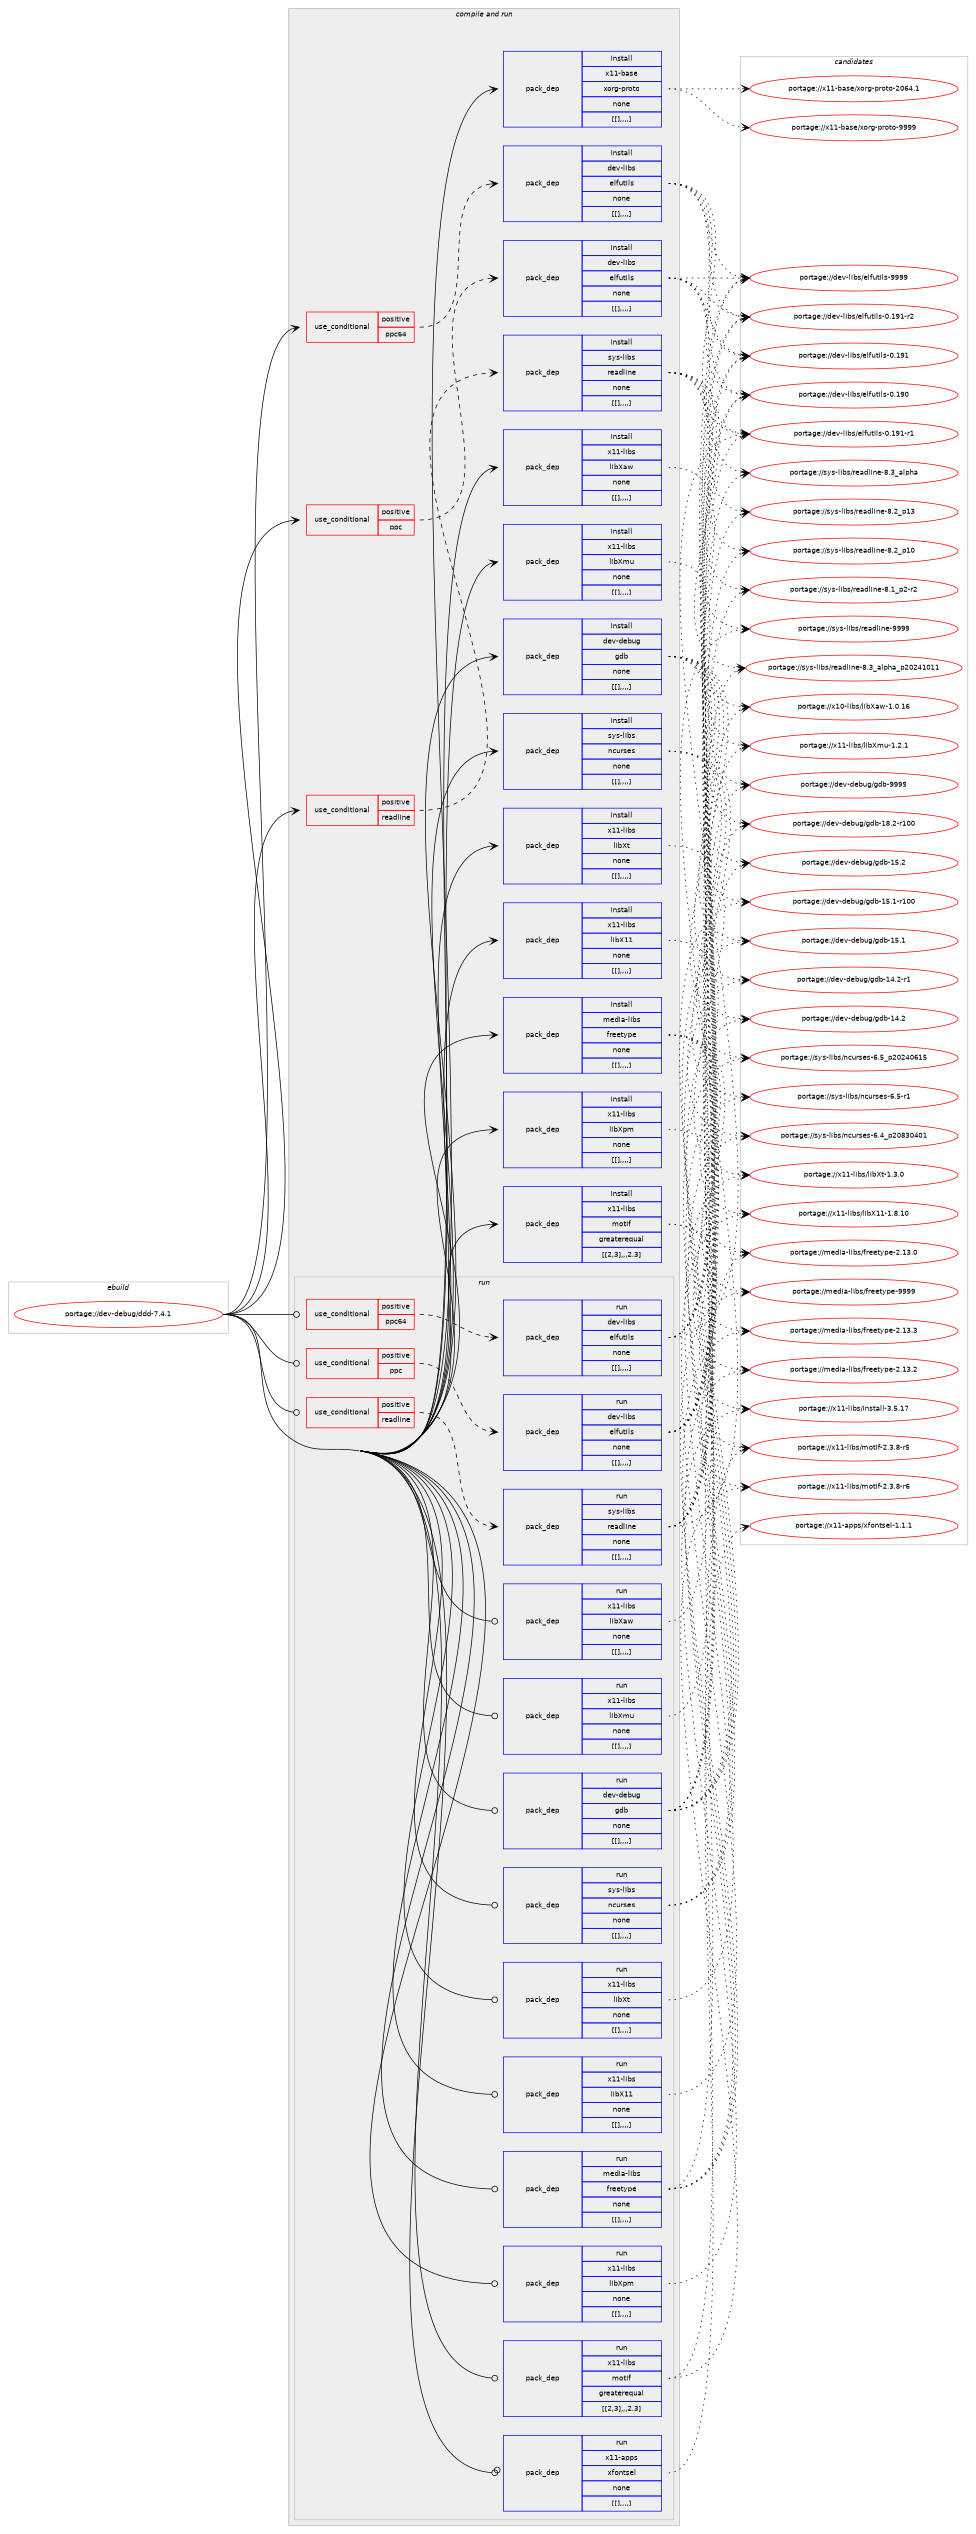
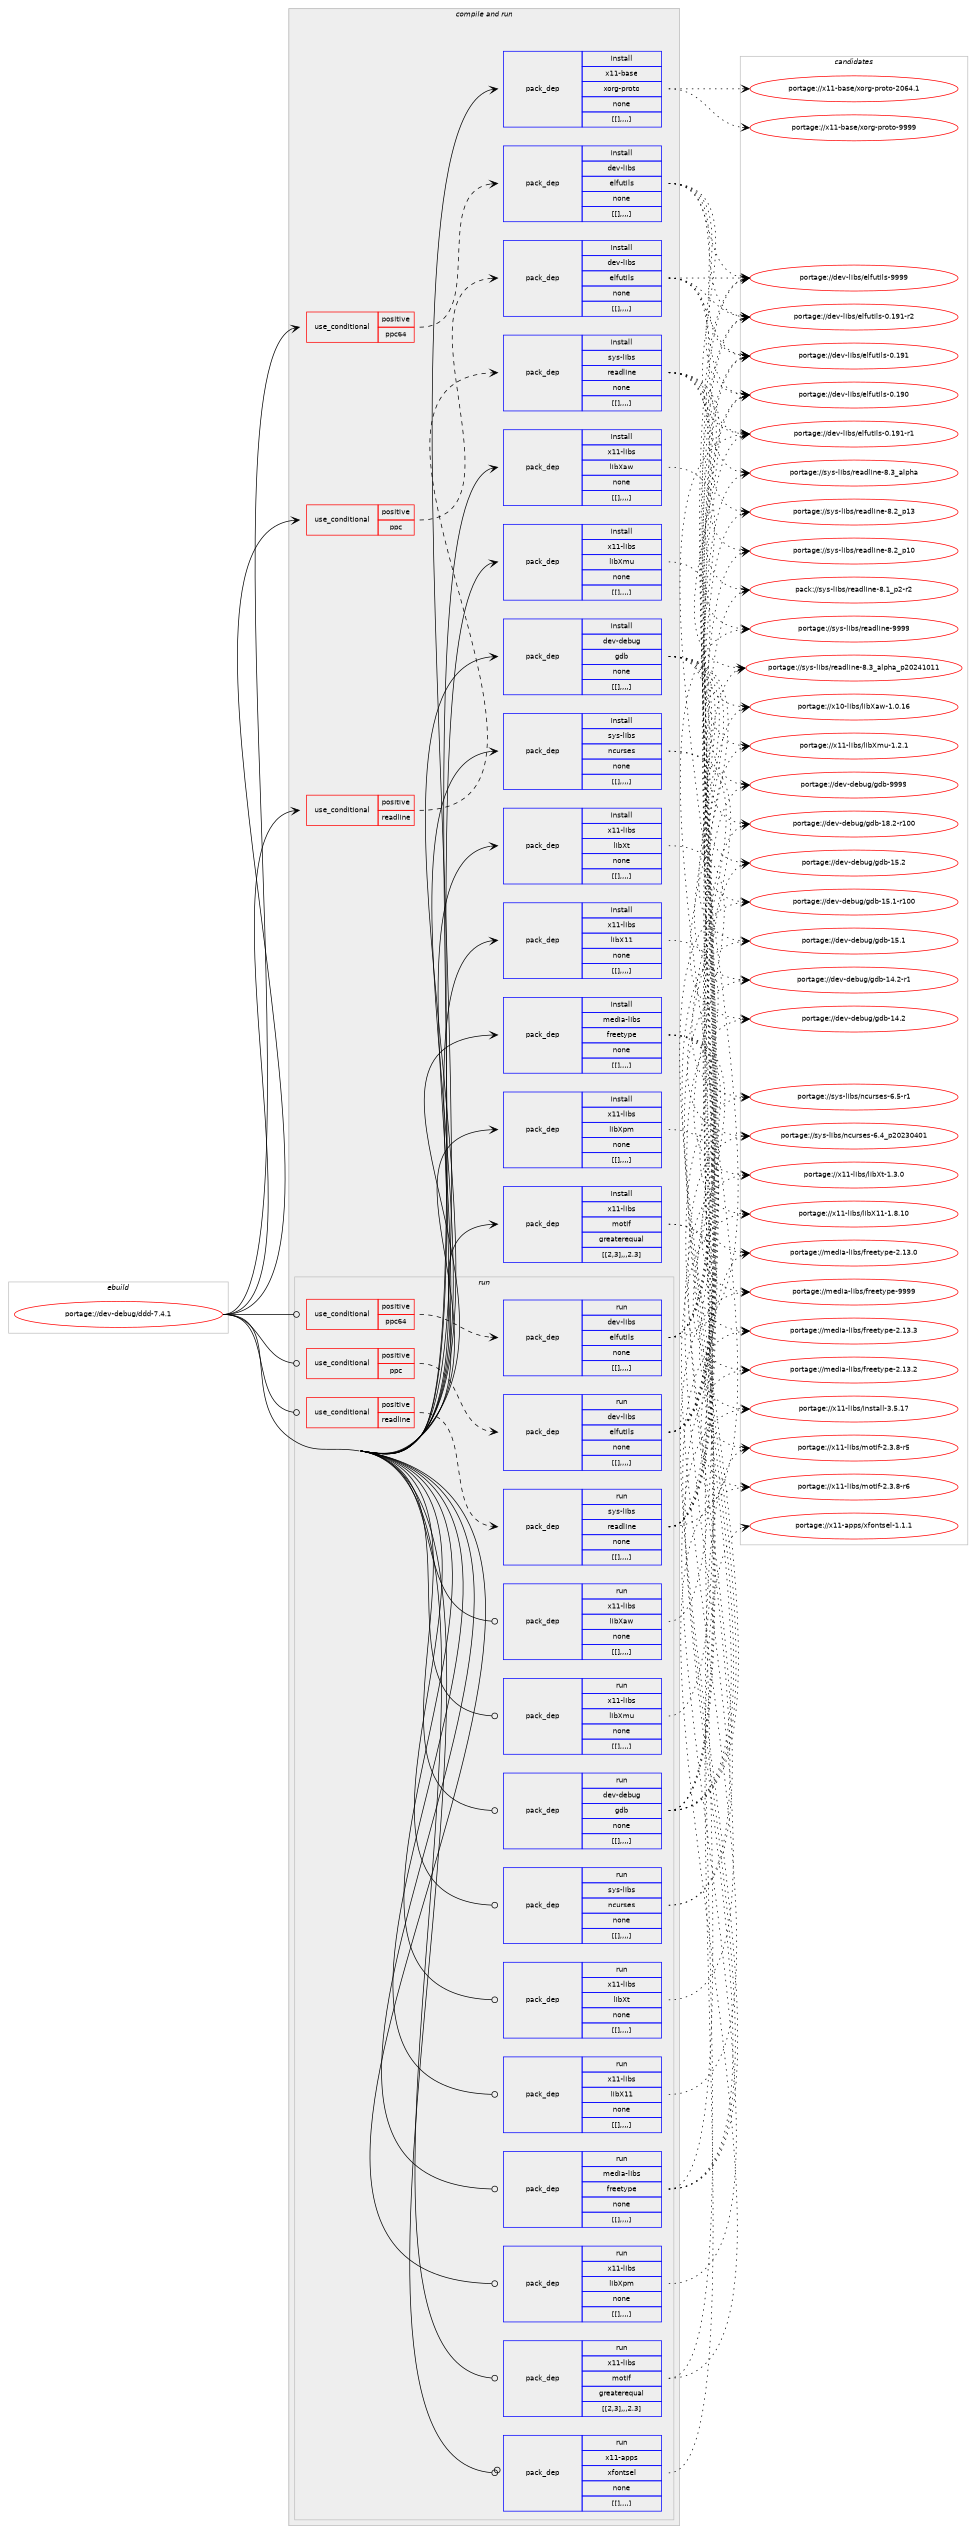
(854, 590) -> (854, 590)
(854, 1058) -> none
(854, 1136) -> (854, 1136)
